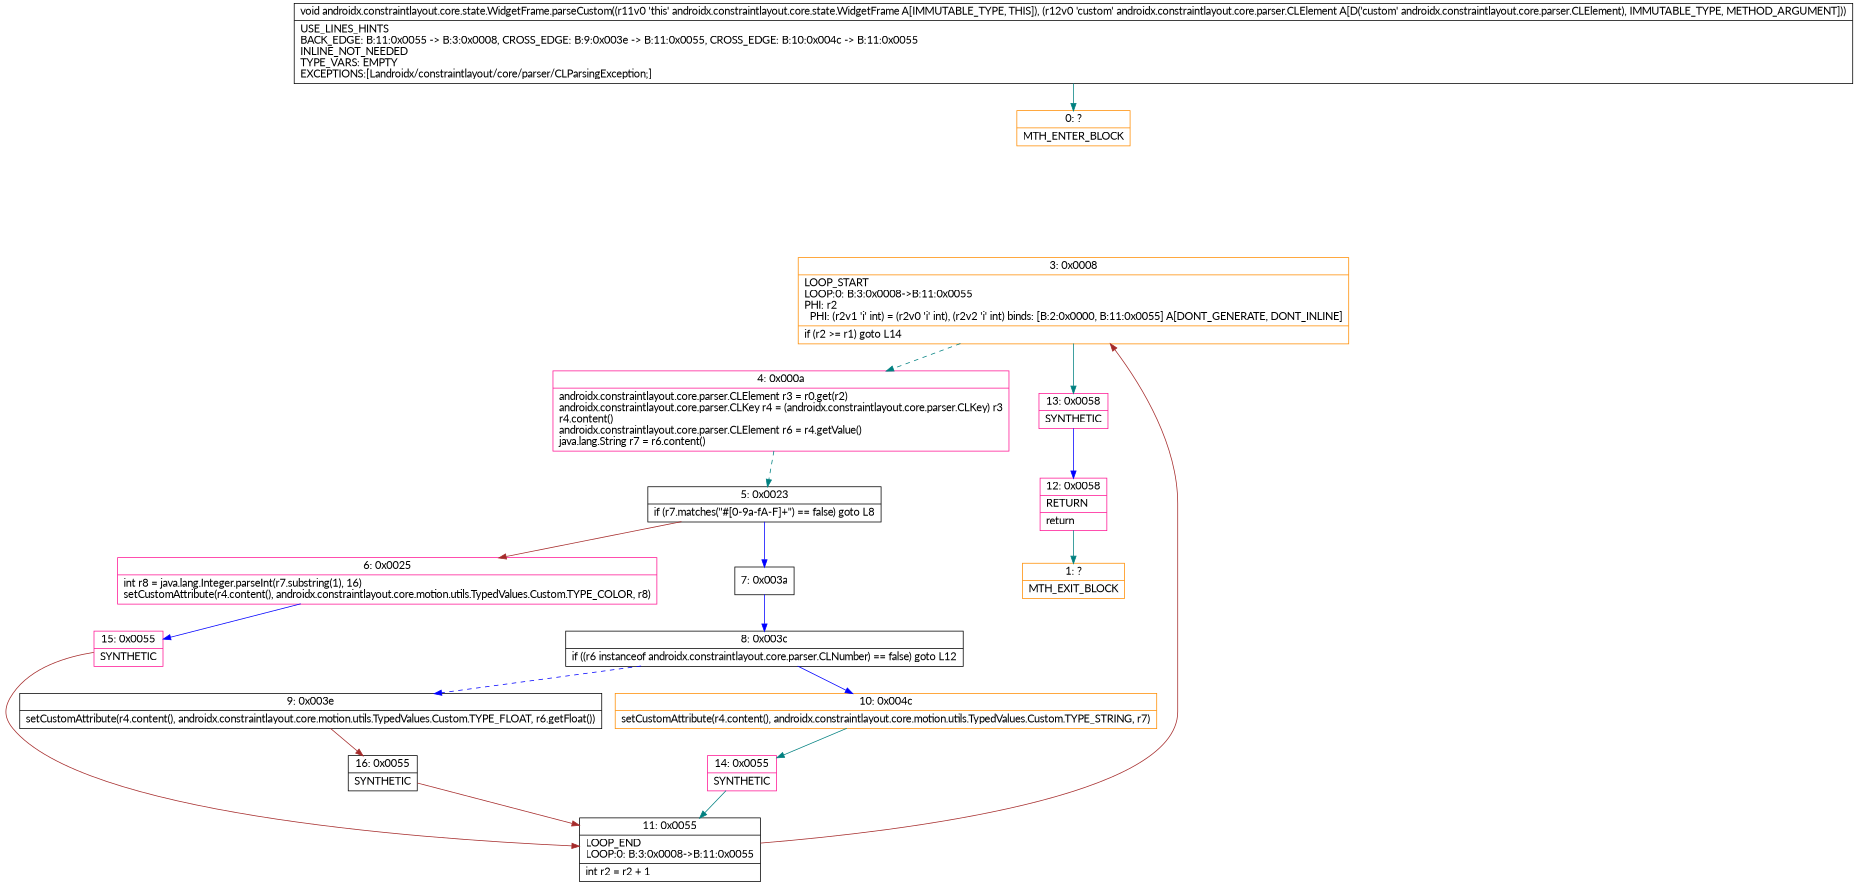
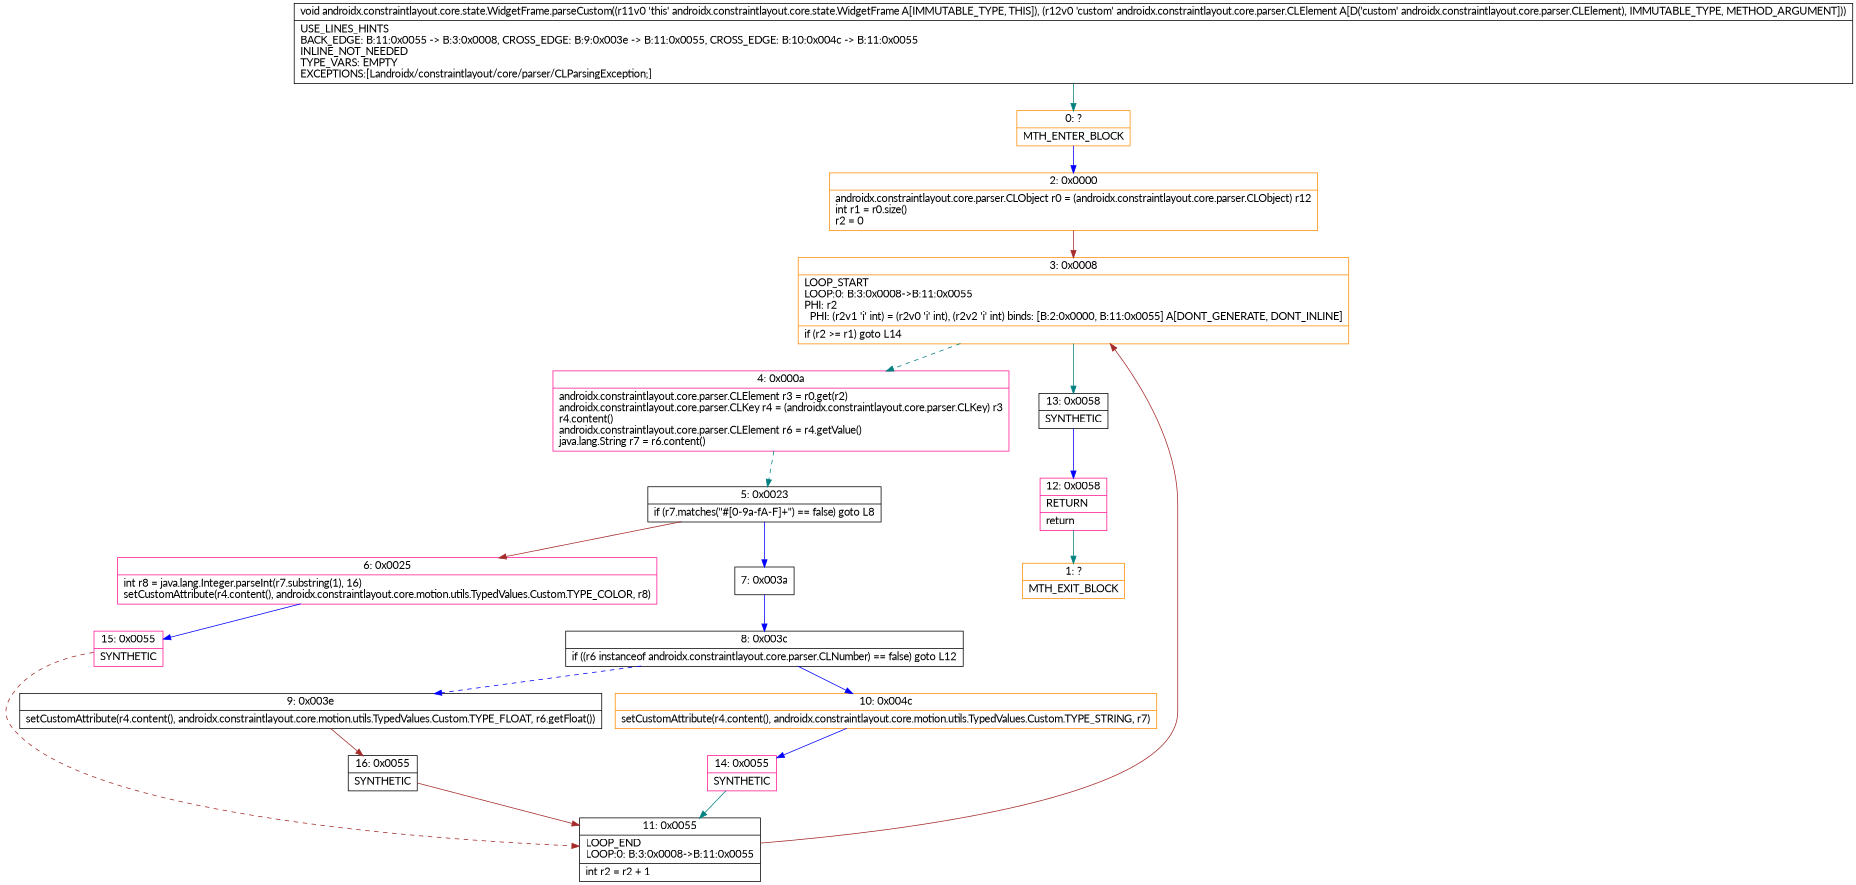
none -> (1073, 202)
(1073, 411) -> (1073, 411)
(815, 742) -> (815, 742)
(219, 809) -> (219, 809)
